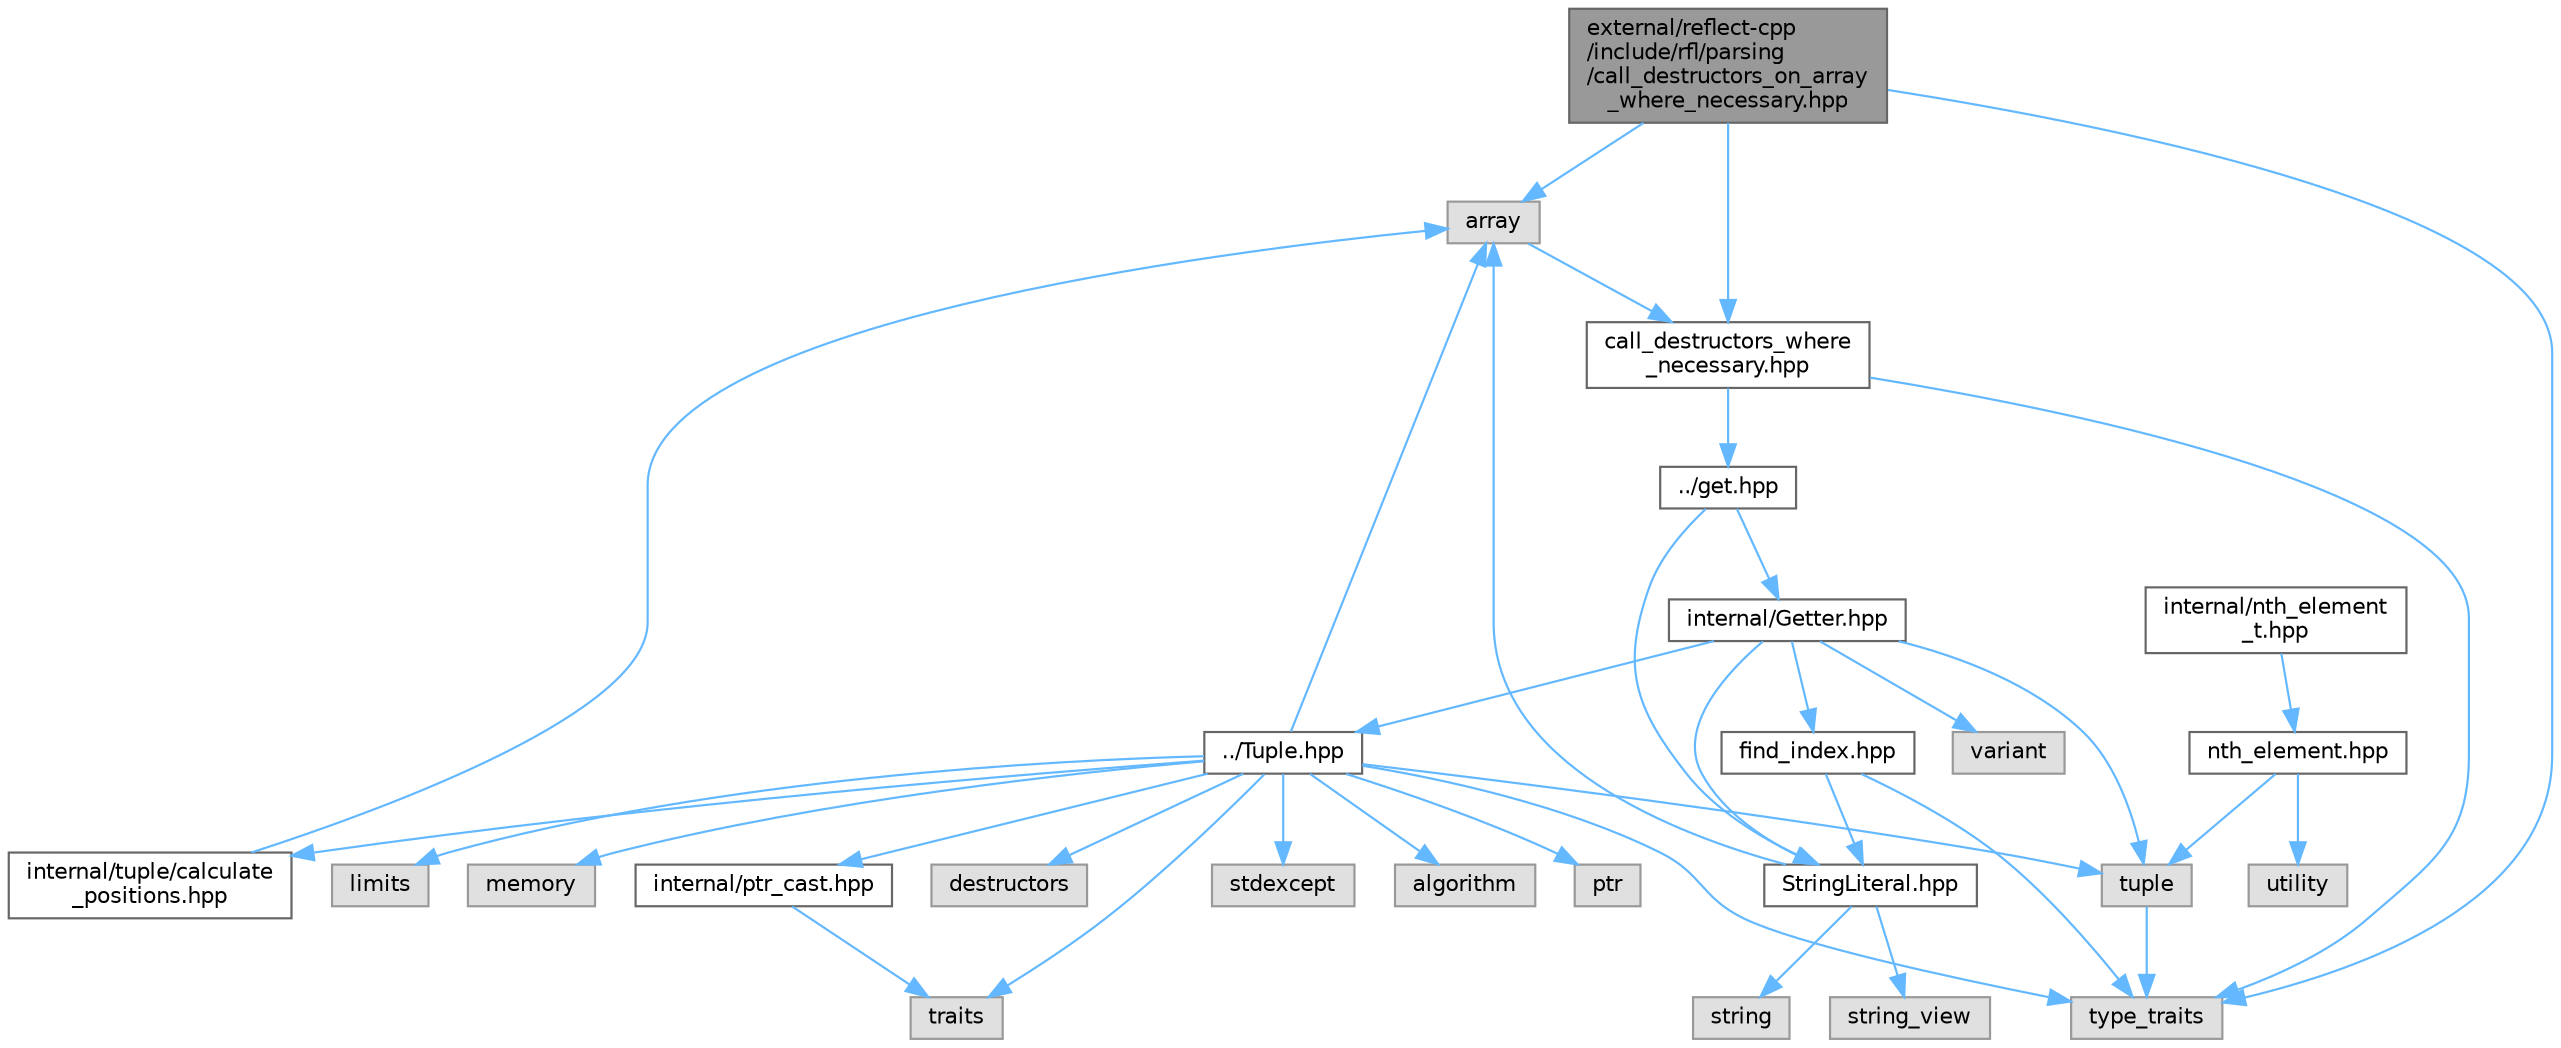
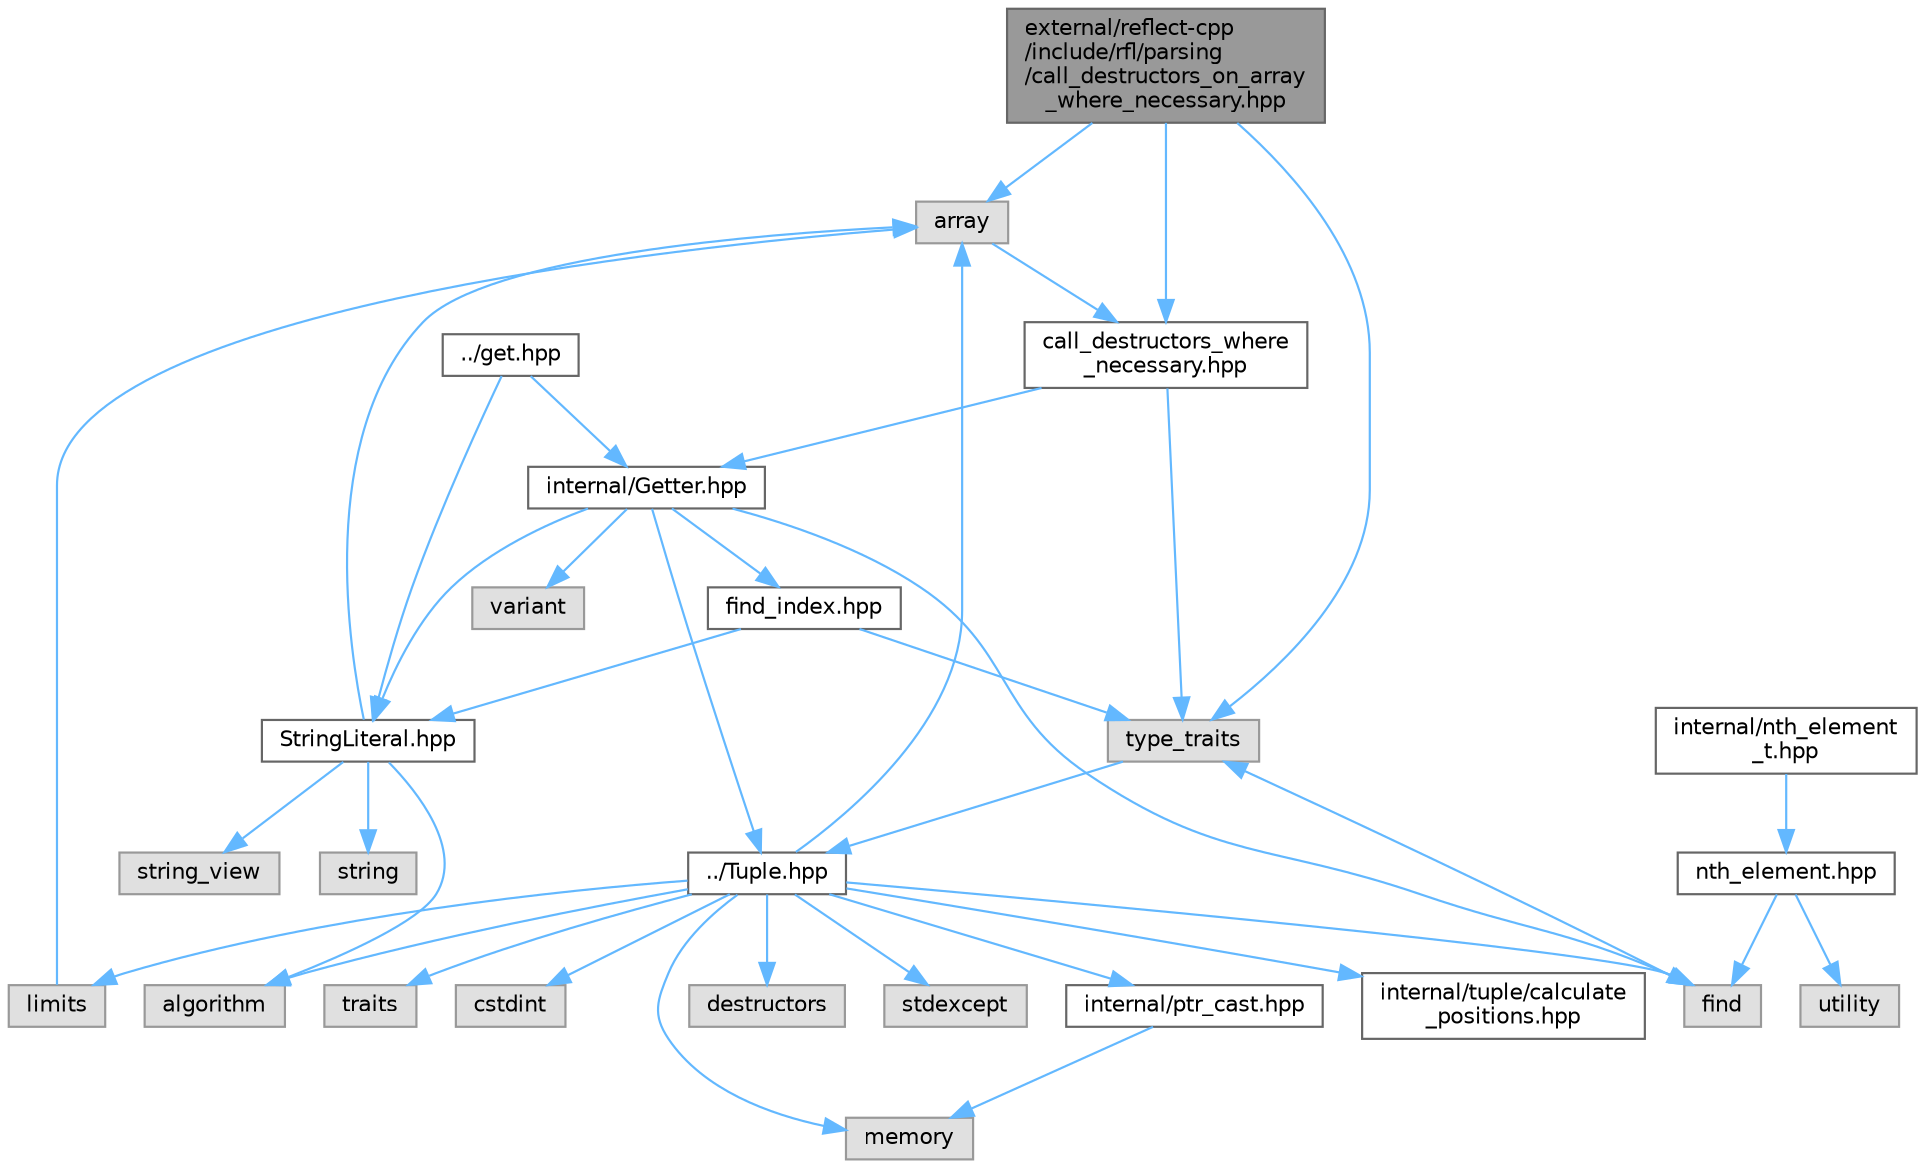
(720, 395) -> (204, 357)
(1728, 416) -> (893, 425)
(1608, 885) -> (511, 1006)
(2147, 885) -> (1723, 1006)
(1703, 887) -> (986, 804)
none -> (438, 889)
(851, 945) -> (1062, 1068)
